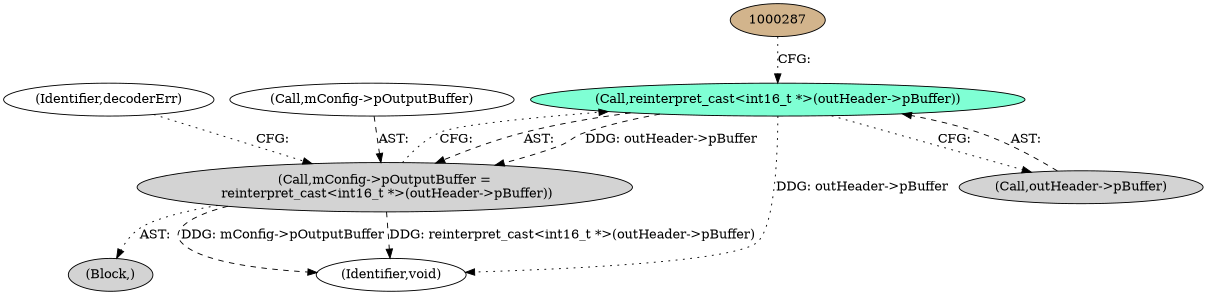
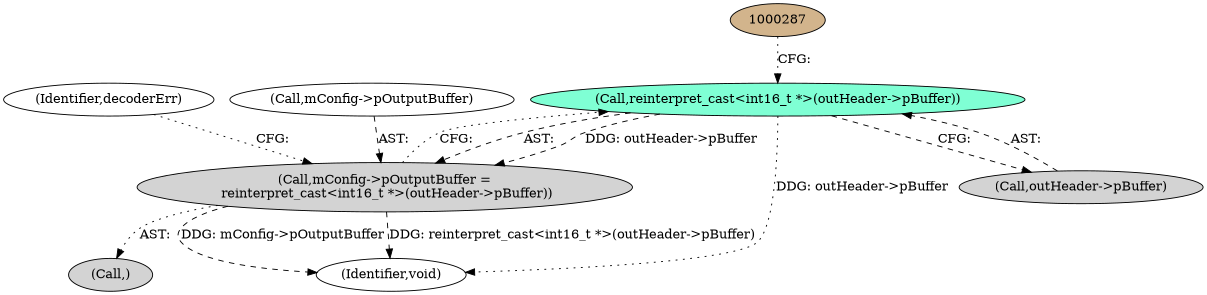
(927, 143) -> (927, 143)
(111, 275) -> (111, 275)
